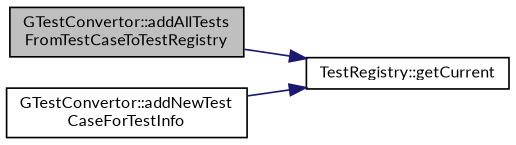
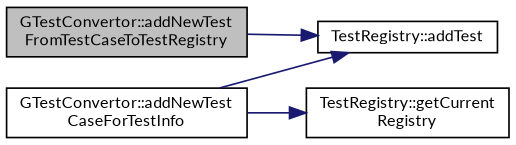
(127, 32) -> (127, 32)
(408, 73) -> (408, 37)
none -> (408, 113)
